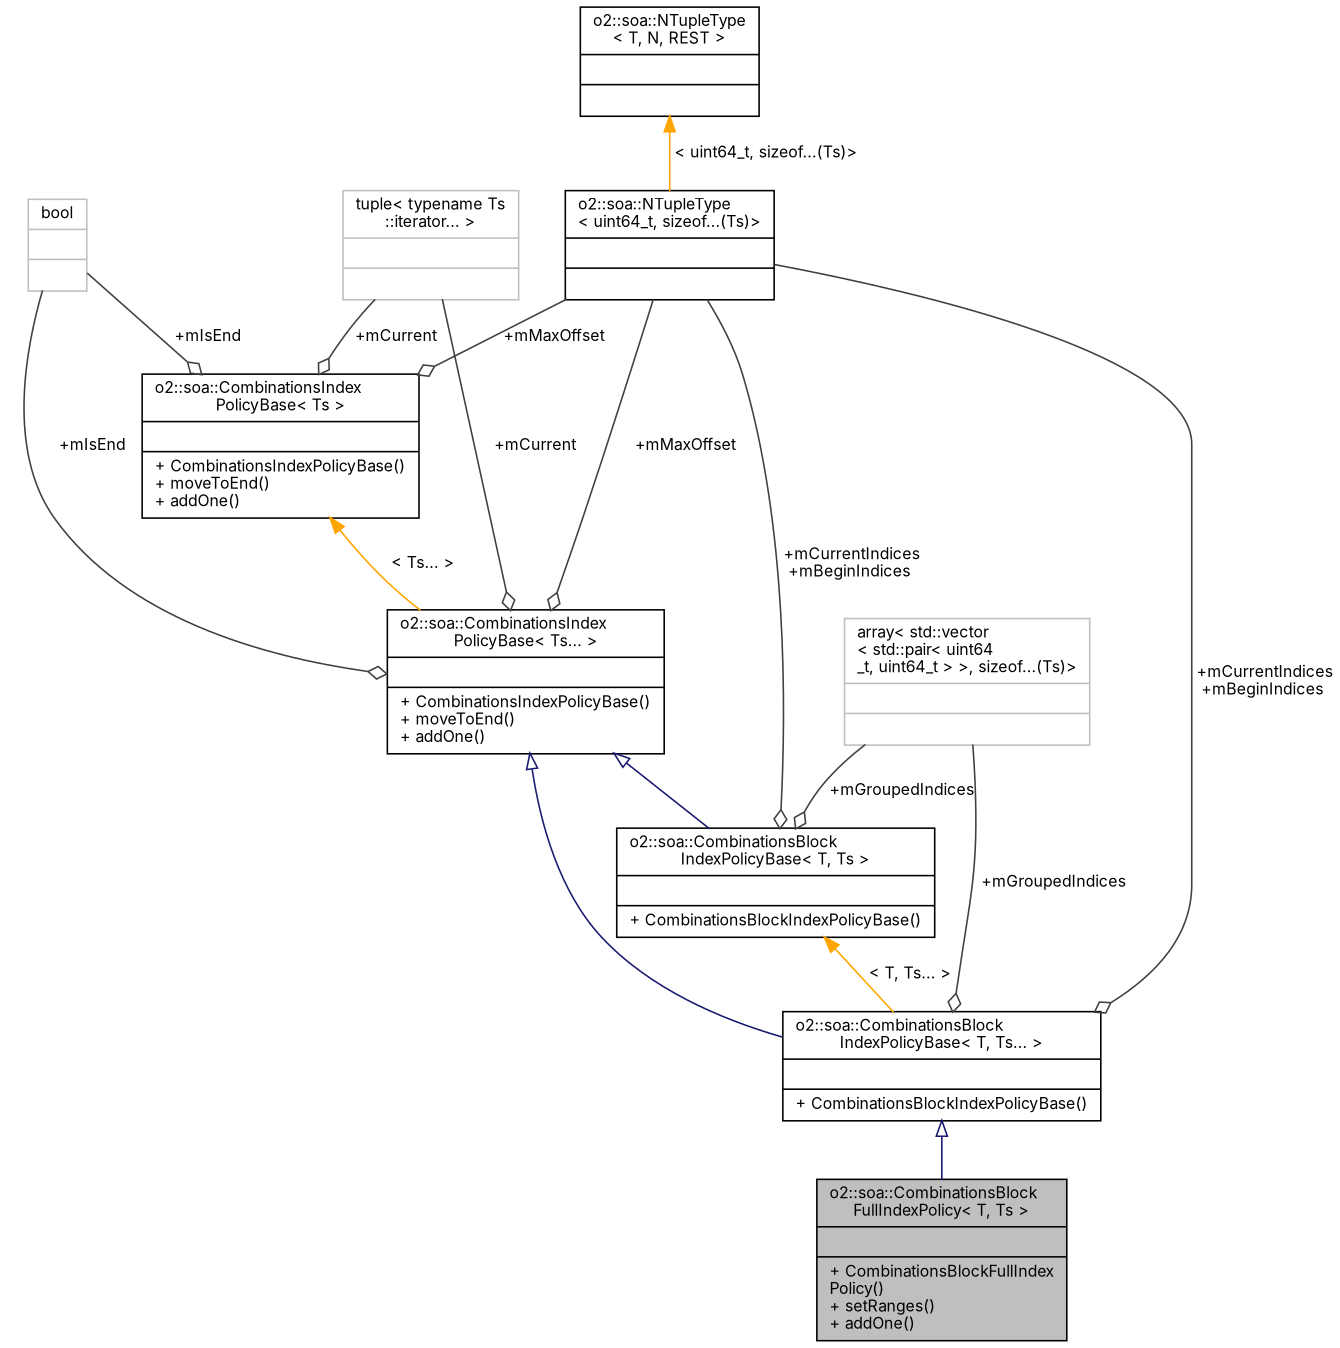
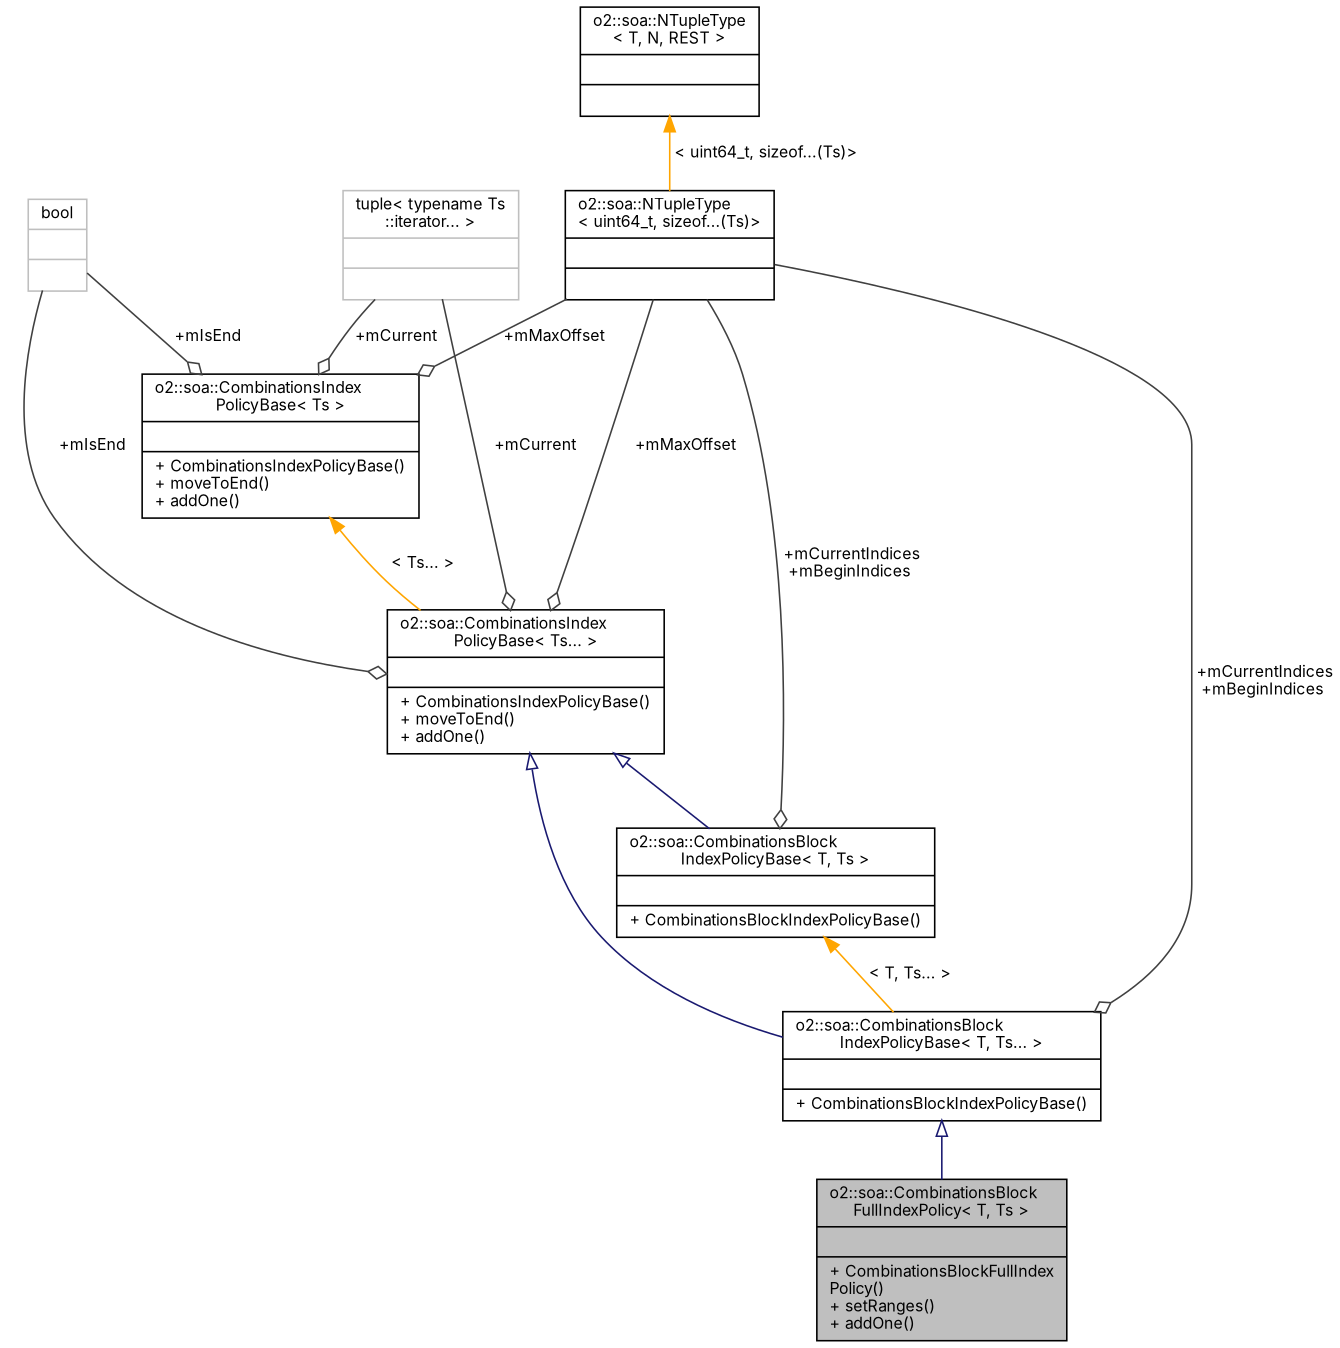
(967, 682) -> none
